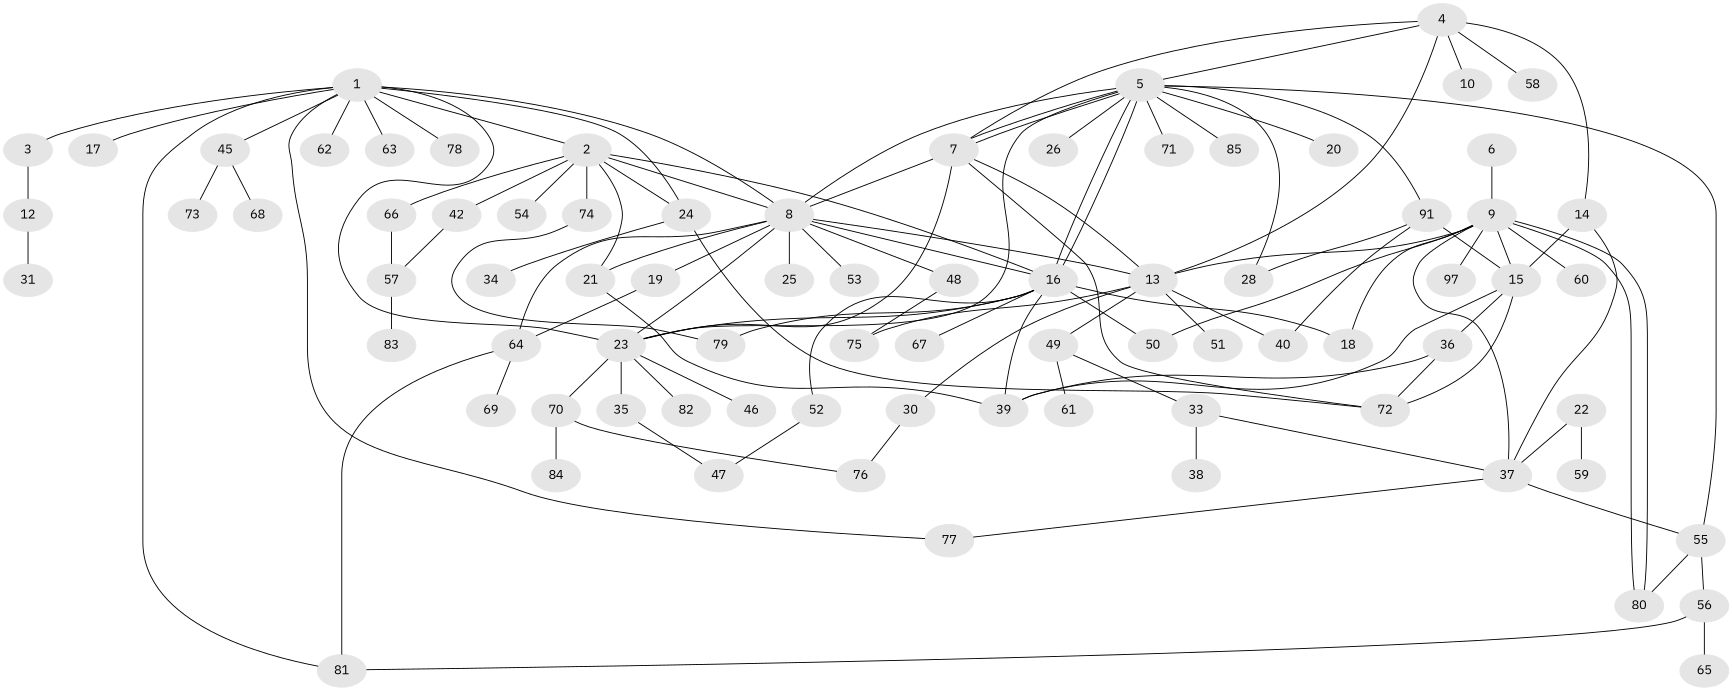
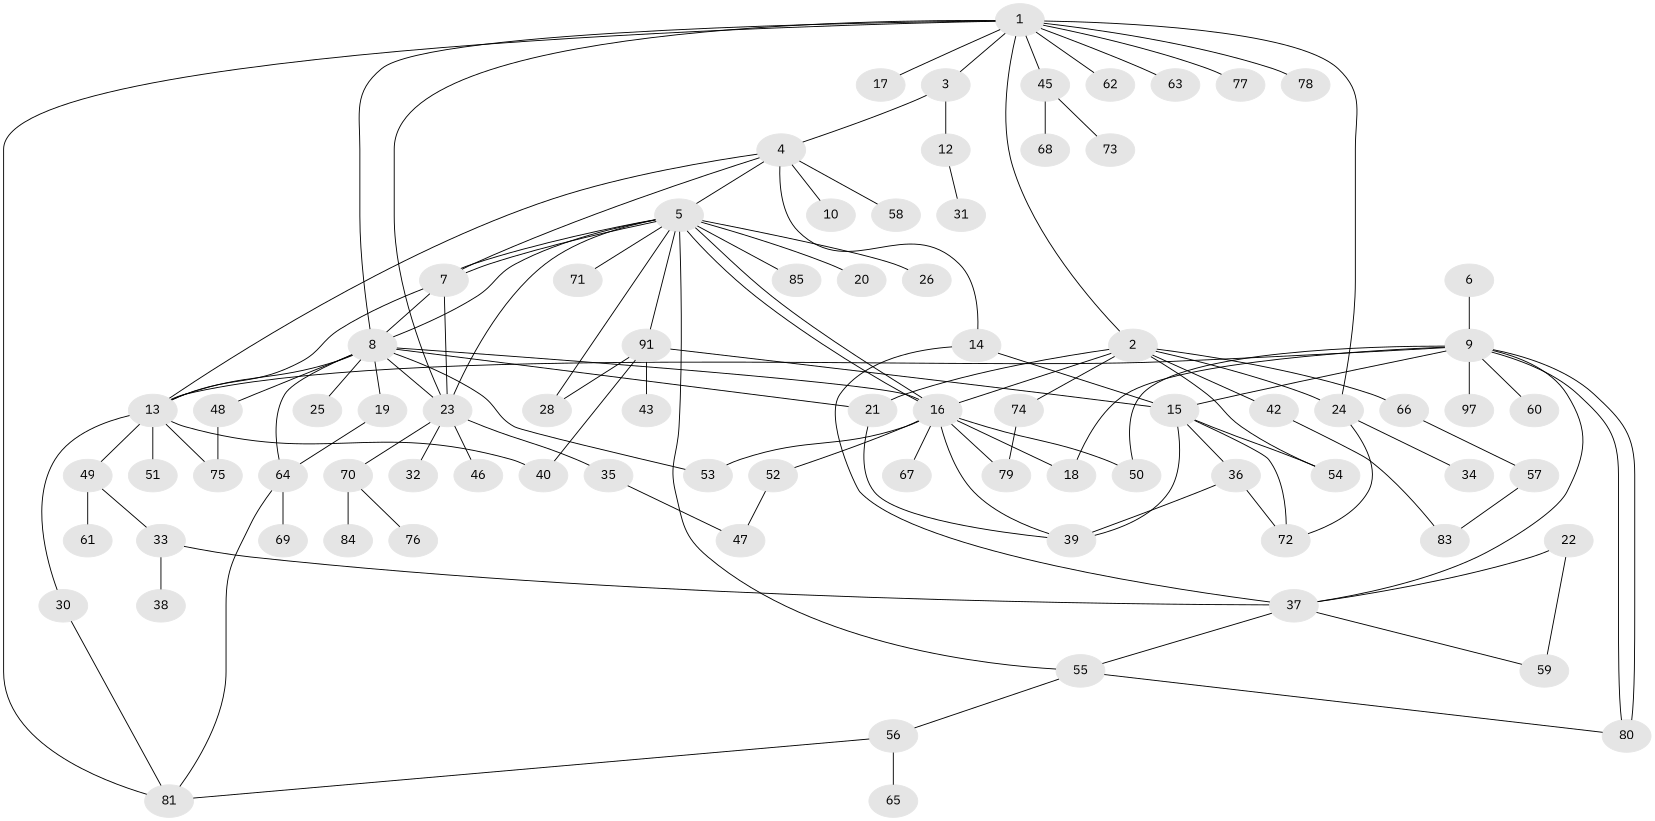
none -> (865, 120)
(688, 183) -> none
(424, 248) -> (1379, 468)
(839, 318) -> (823, 443)
(1115, 356) -> none
none -> (646, 410)
(686, 410) -> (413, 476)
(886, 443) -> (116, 703)
none -> (1255, 443)
(1228, 508) -> (1419, 638)
